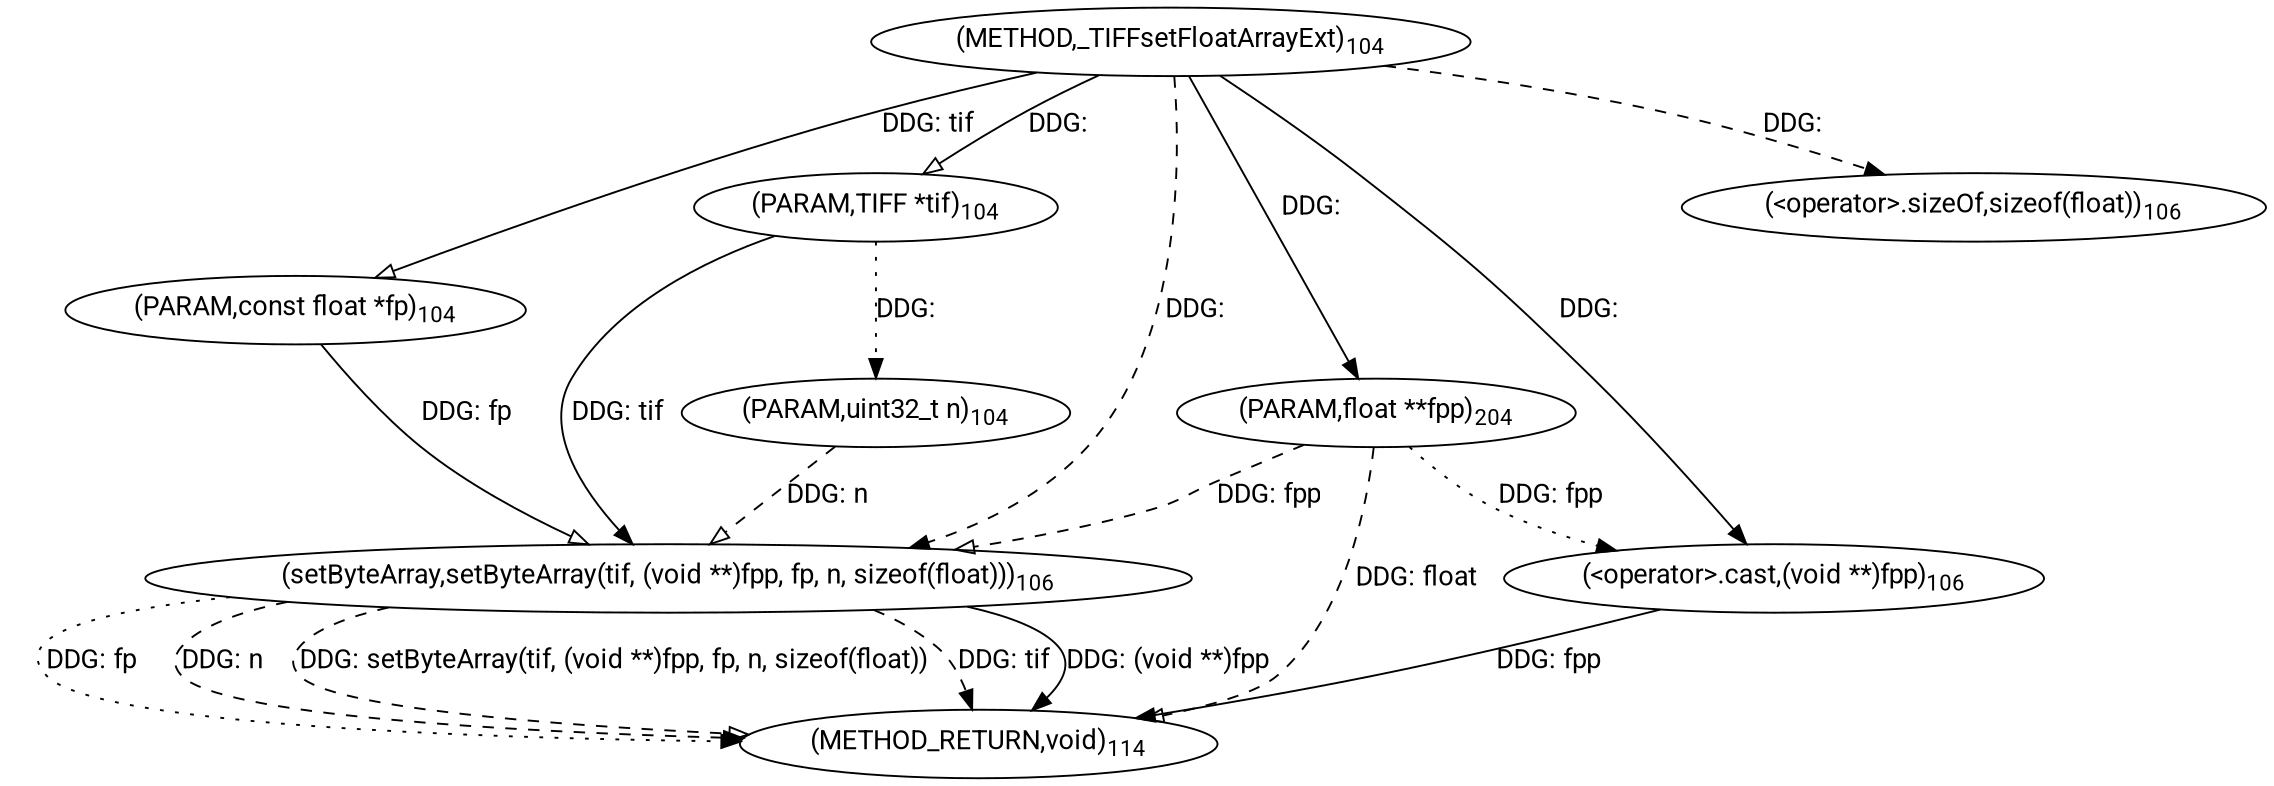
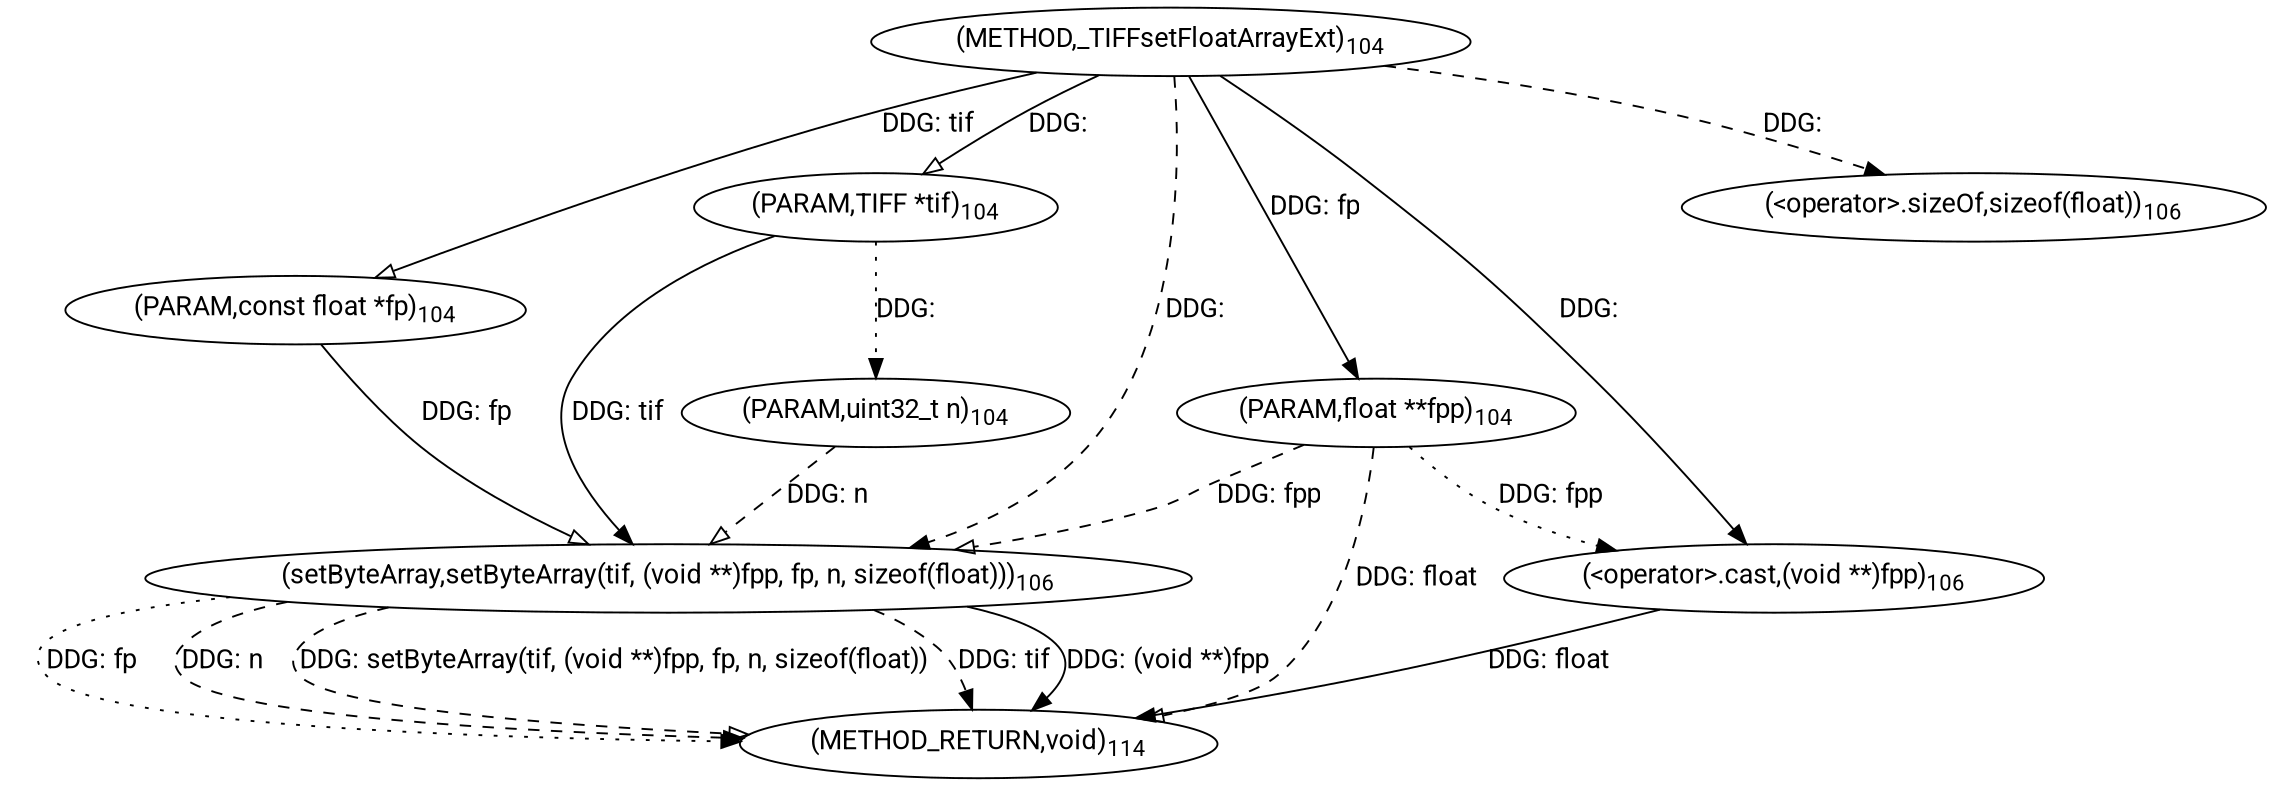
(1315, 207) -> (1315, 207)
(1494, 410) -> (1494, 410)
(1549, 661) -> (1549, 661)
